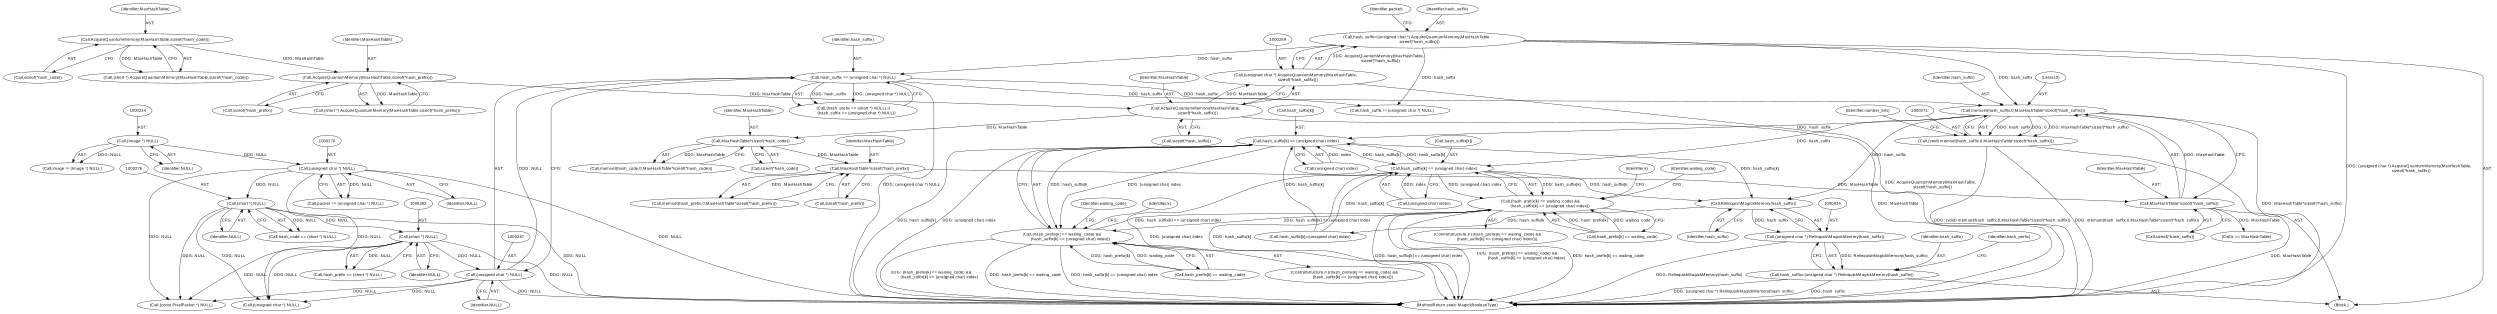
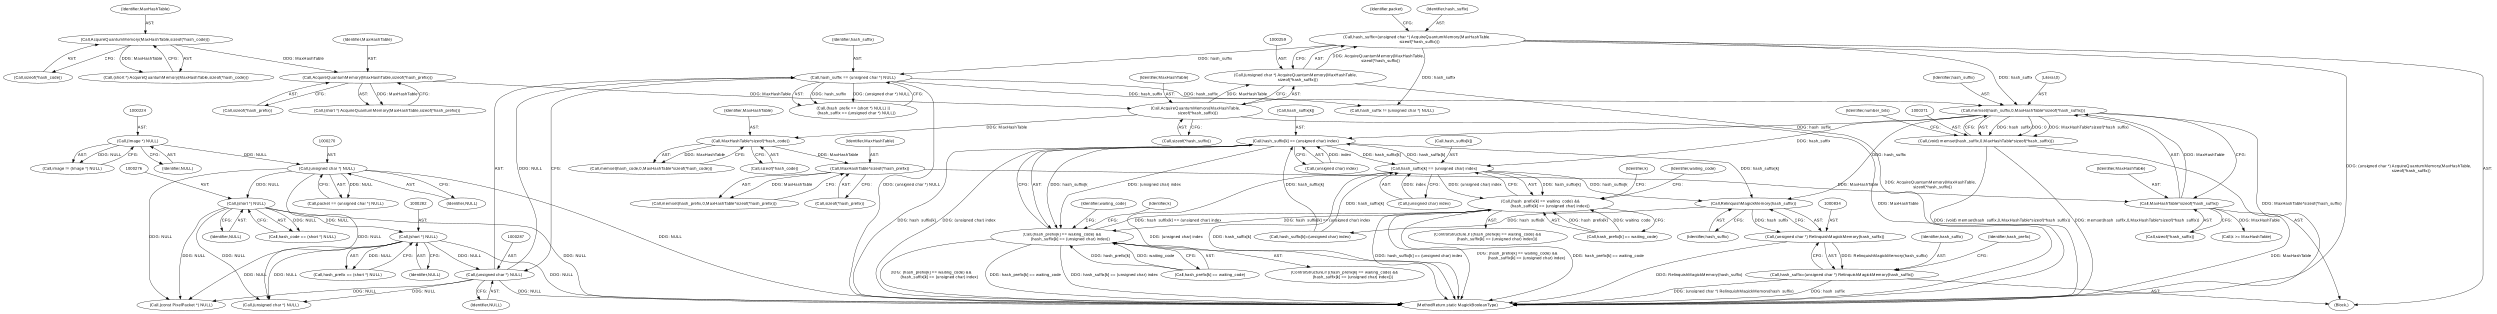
none -> (118, 159)
